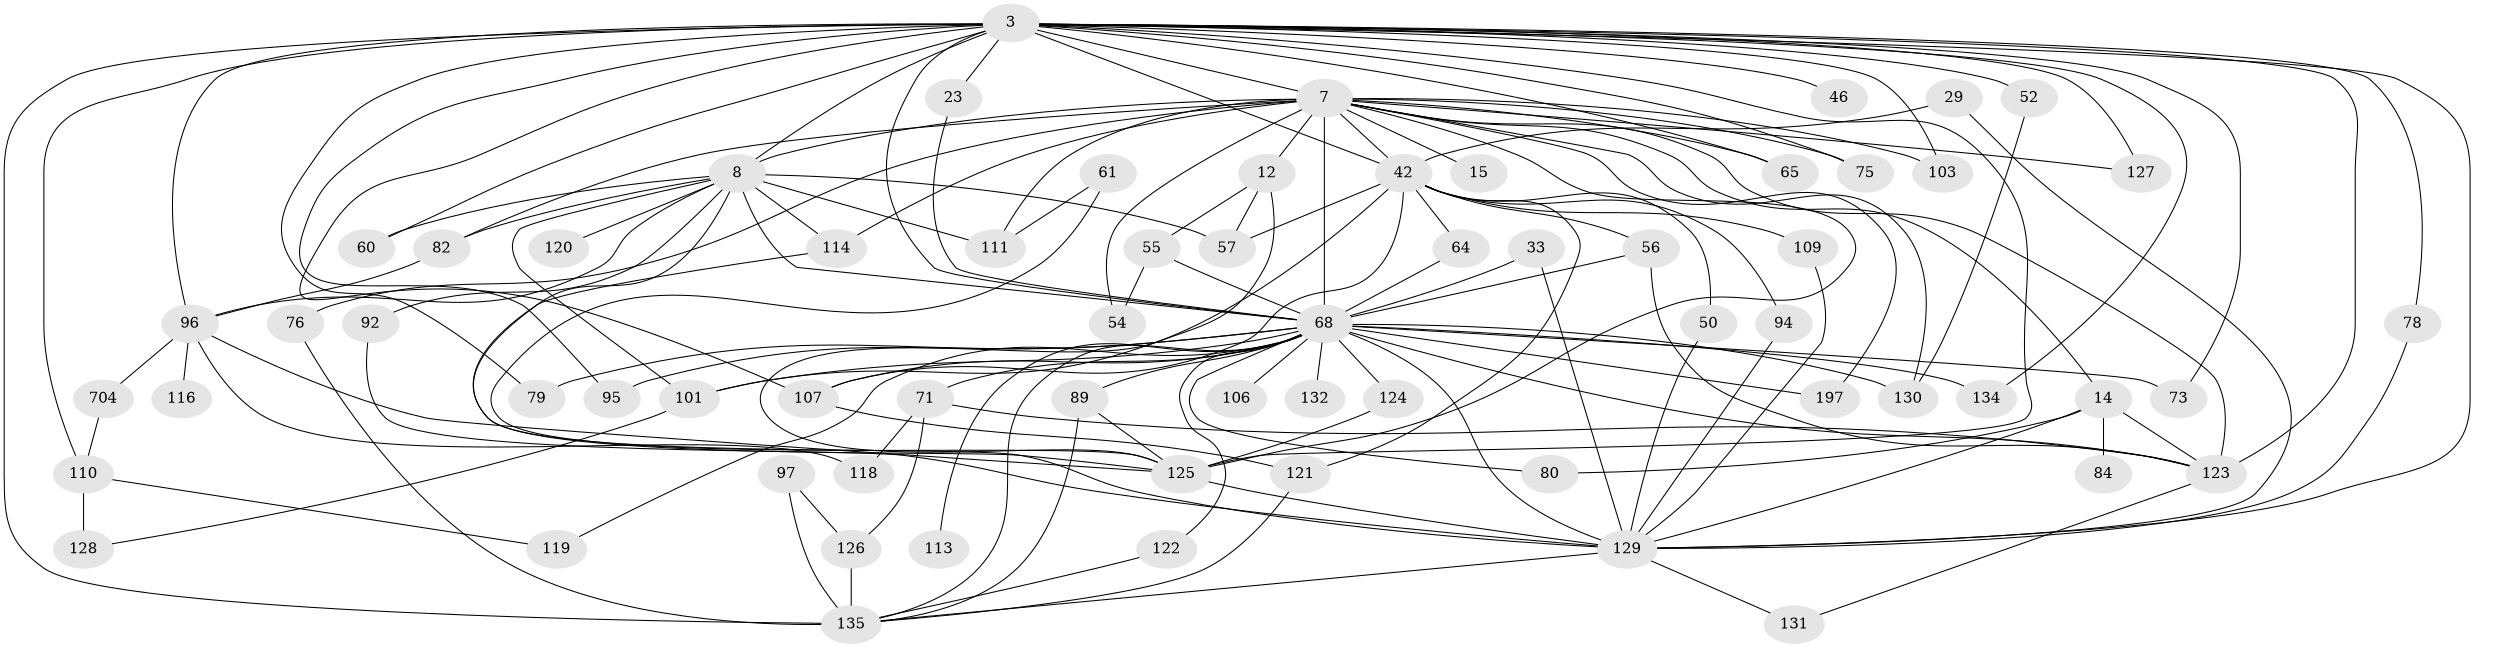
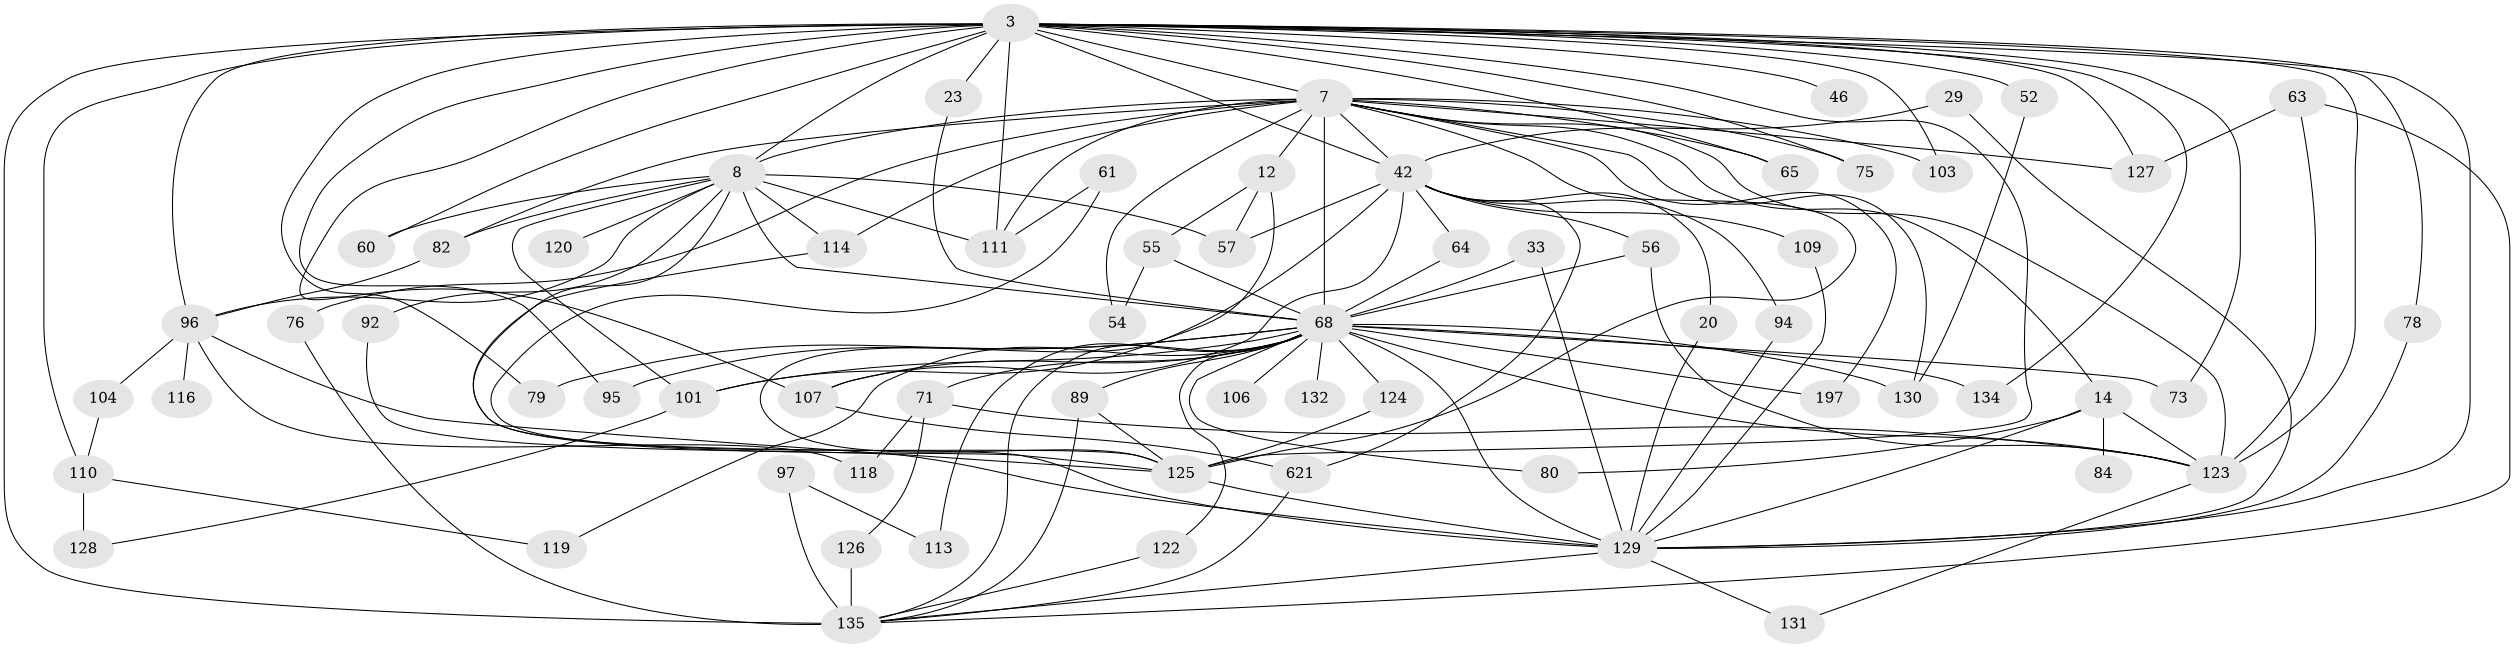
none -> (2298, 98)
(1479, 173) -> none
(953, 274) -> (1004, 131)
(1709, 324) -> (1709, 324)
(103, 399) -> (103, 399)
(1300, 474) -> (1300, 474)
(819, 512) -> (862, 512)
